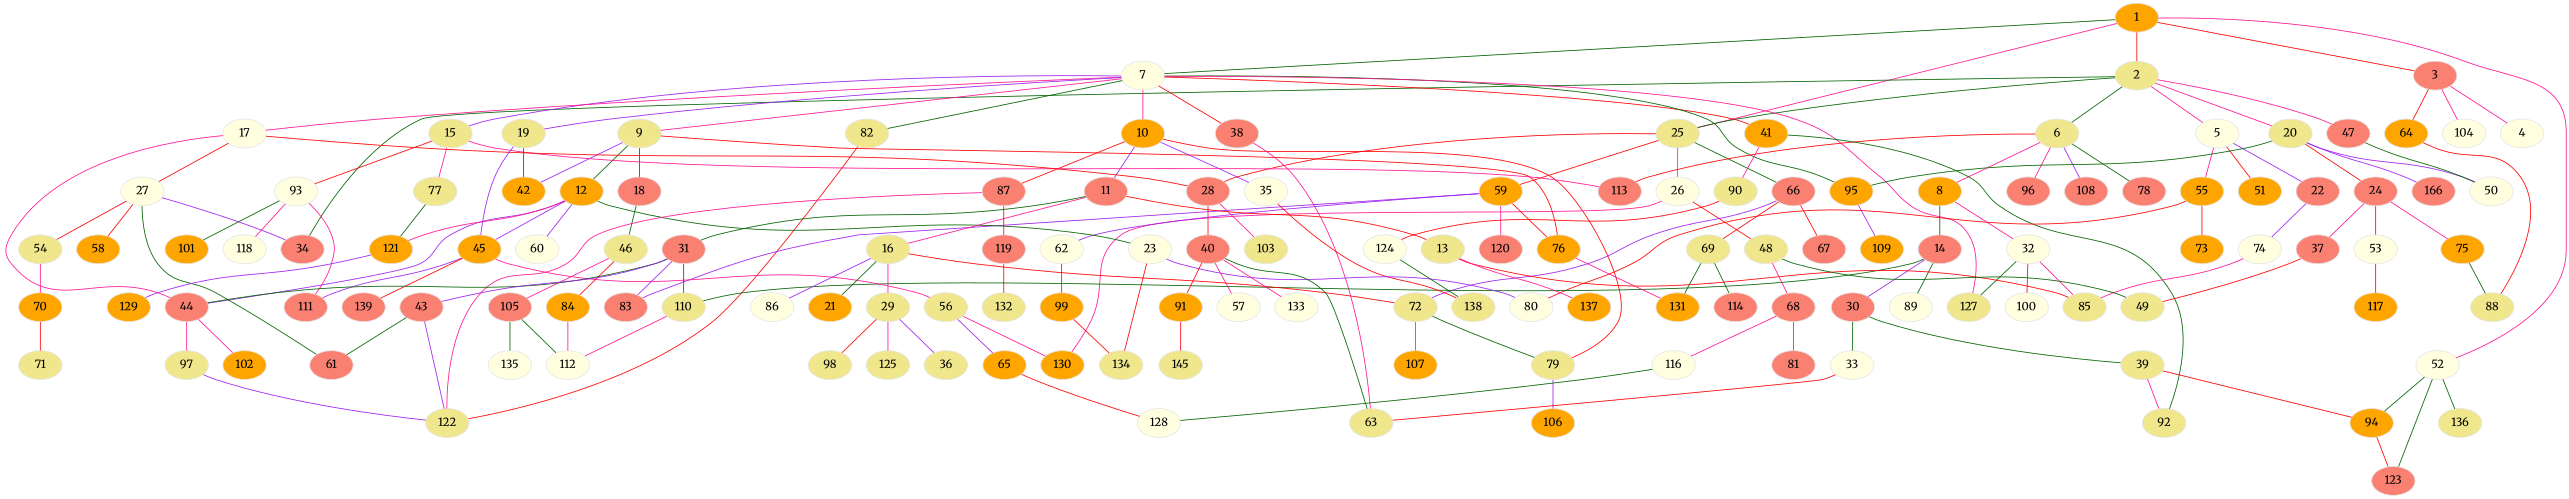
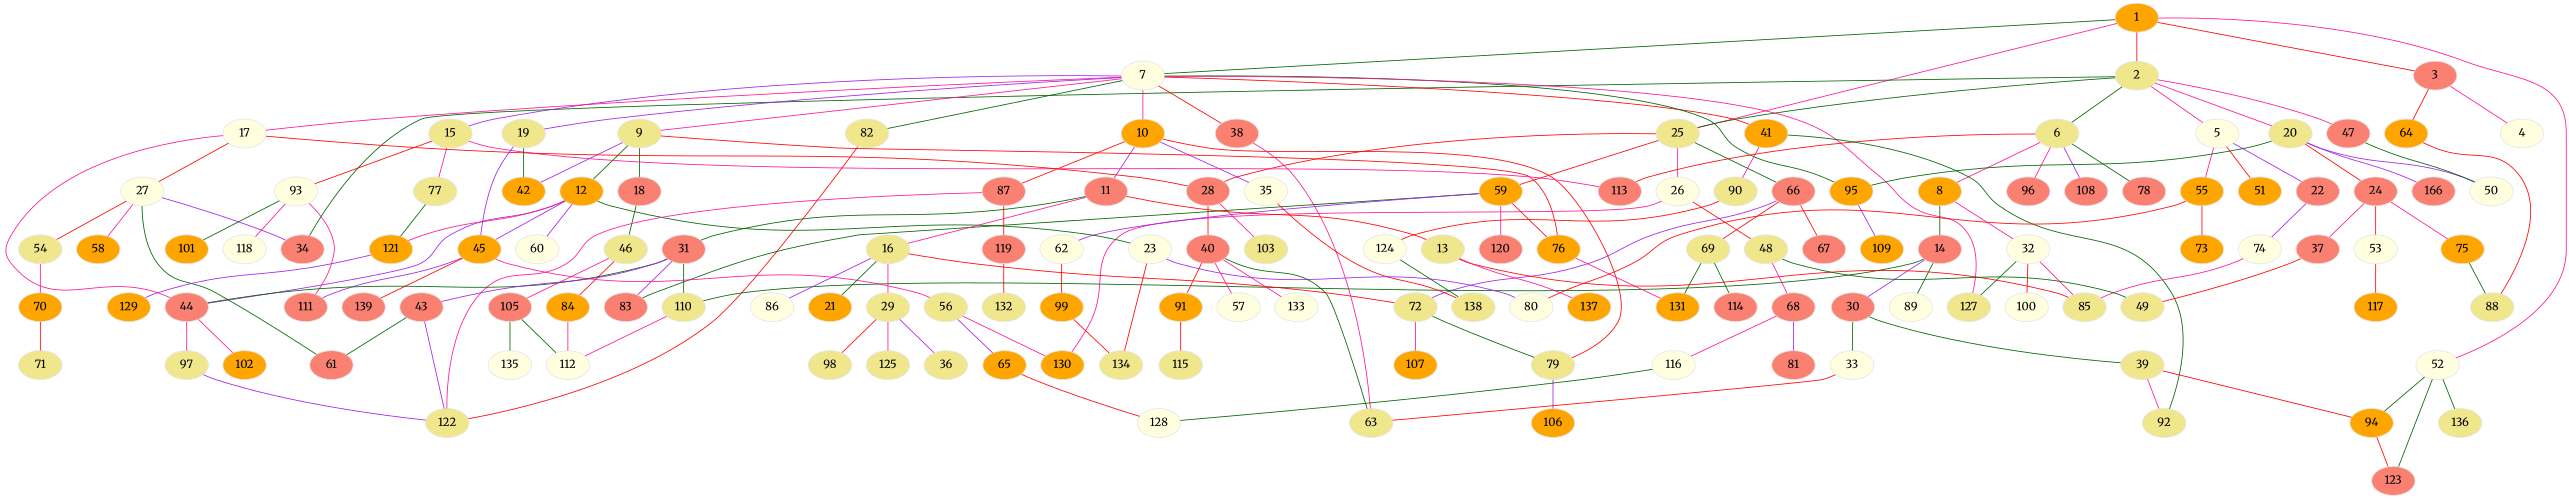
(2464, 133) -> none
(120, 220) -> (120, 220)
(1056, 222) -> (1056, 222)
(1181, 365) -> (1181, 365)
